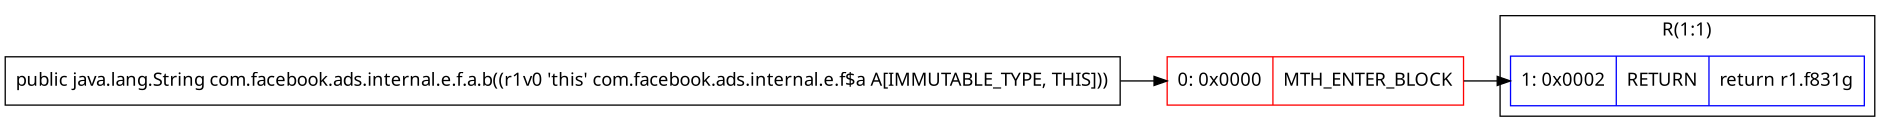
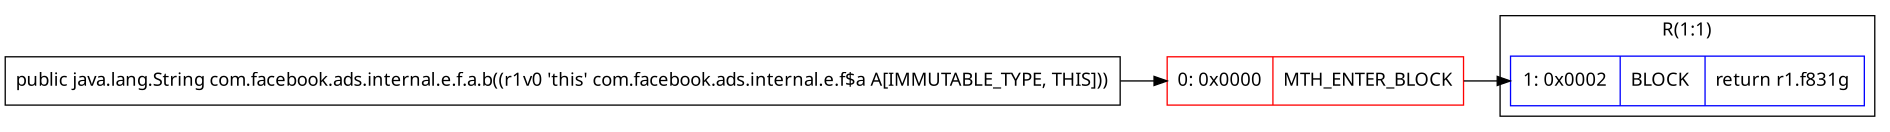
(1663, 80) -> (1661, 80)
